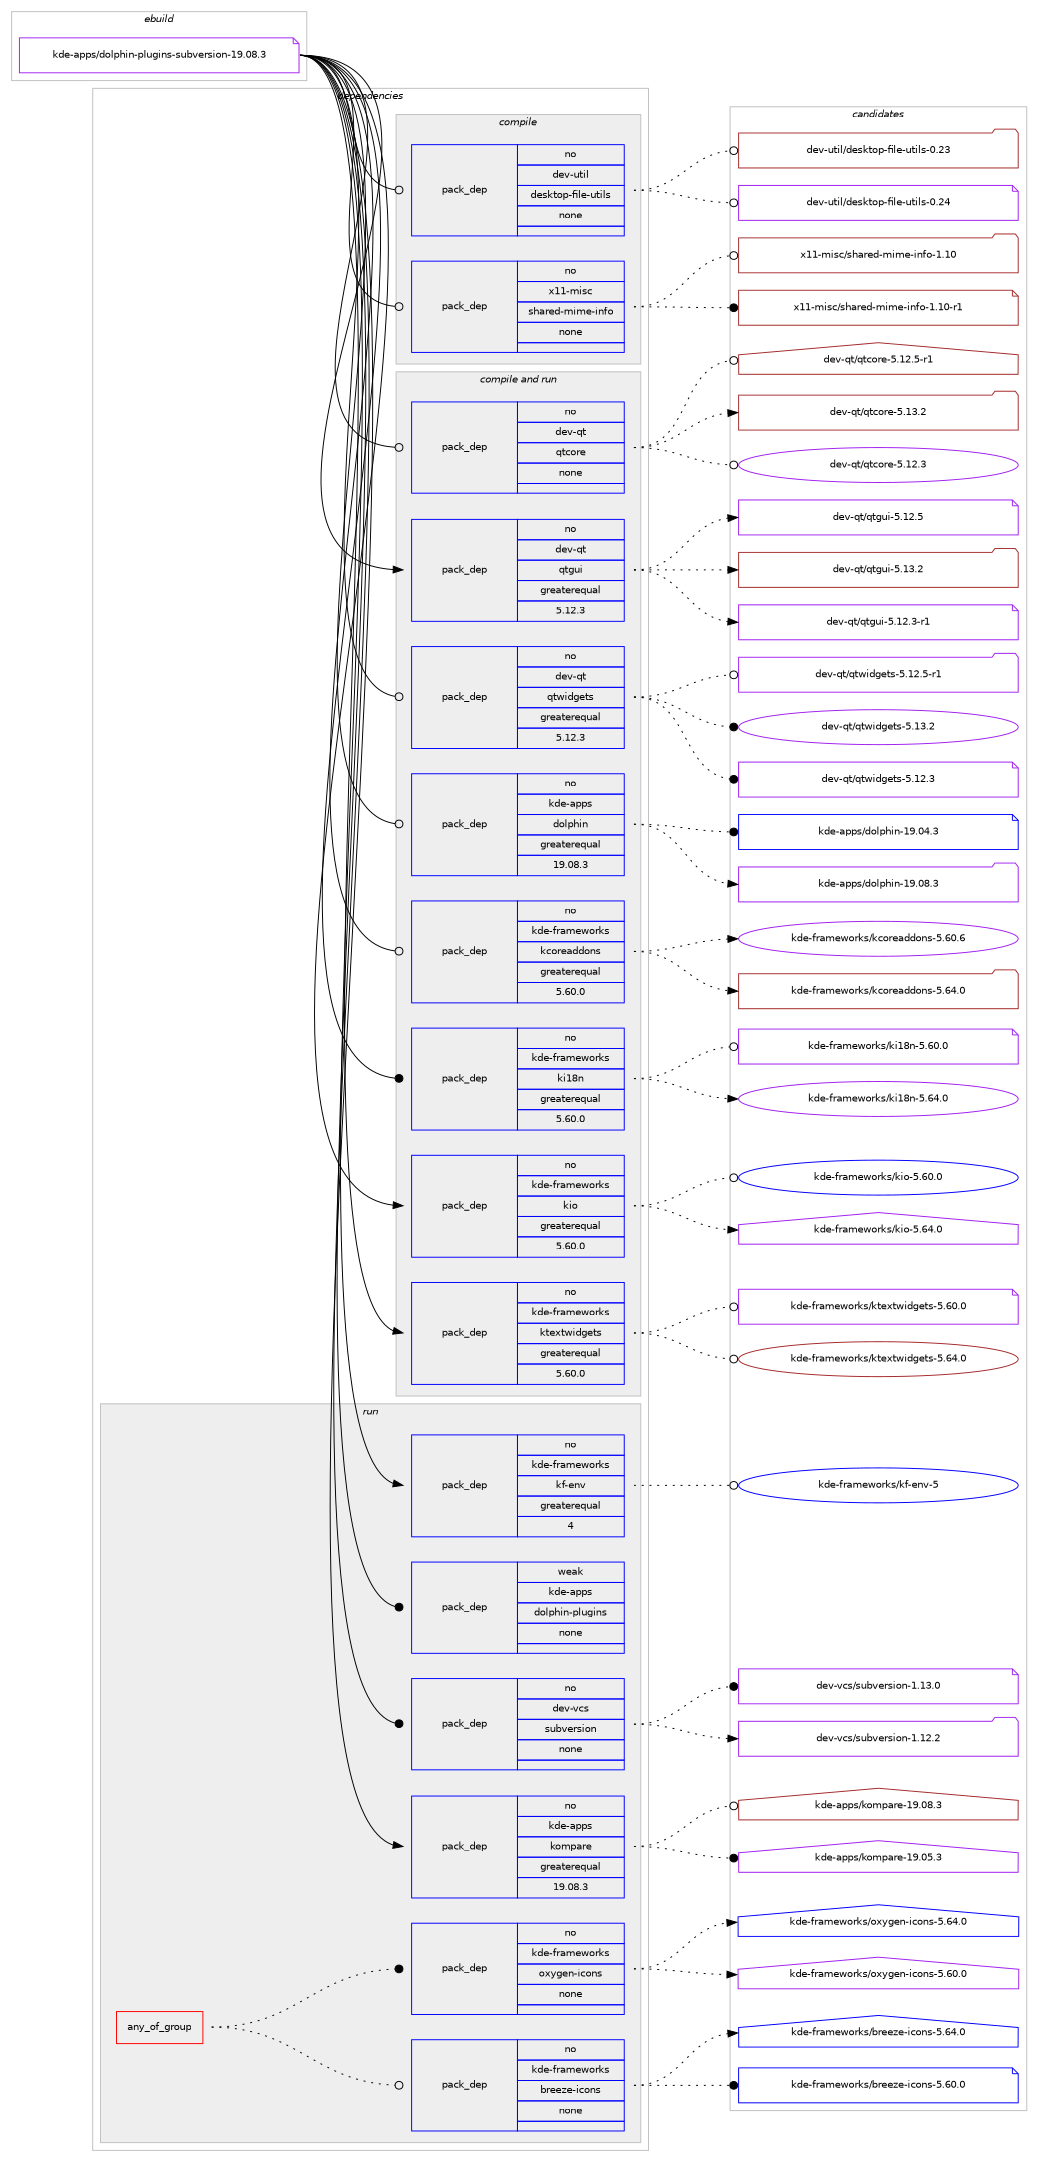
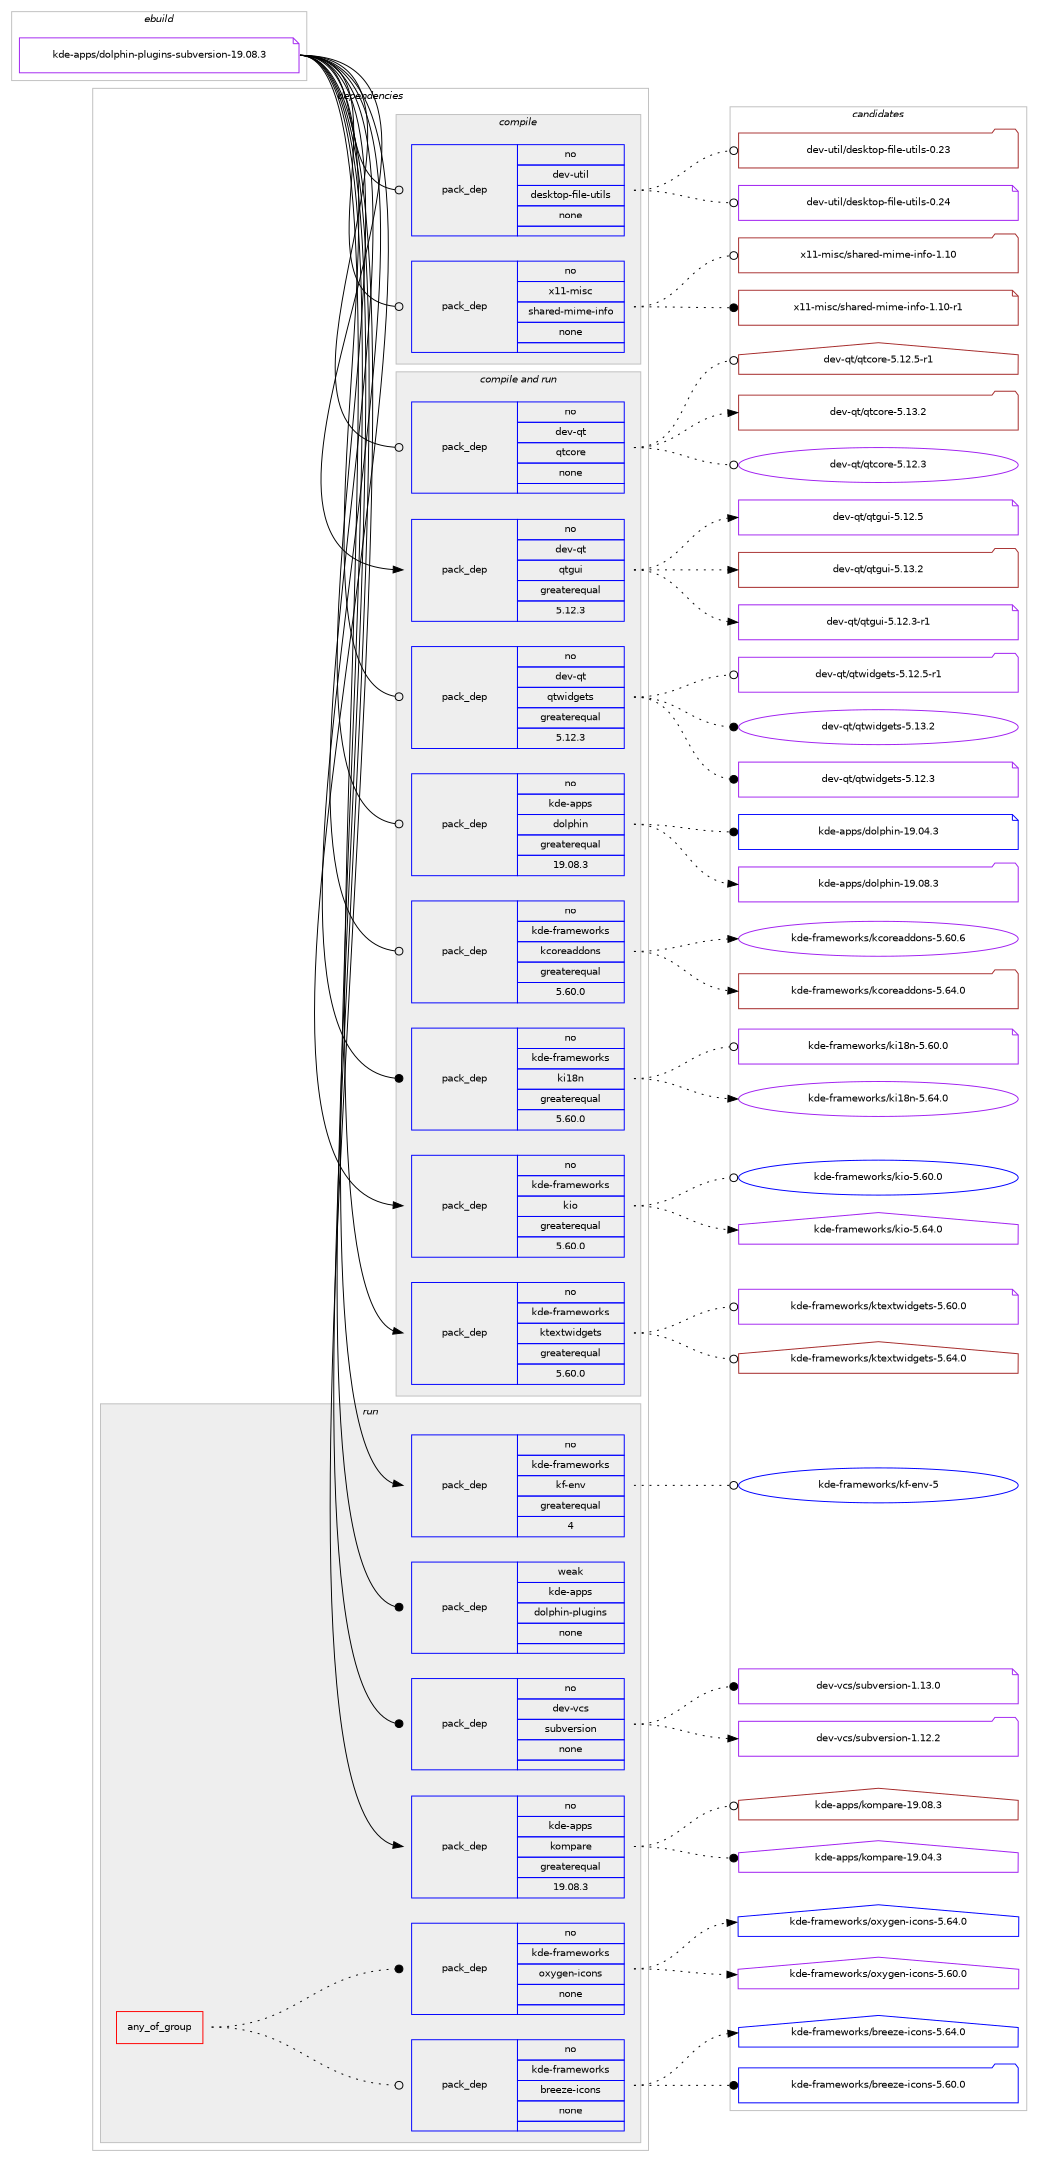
(878, 1359) -> (878, 1359)
(878, 1858) -> (878, 1858)
(878, 2085) -> (878, 2085)
